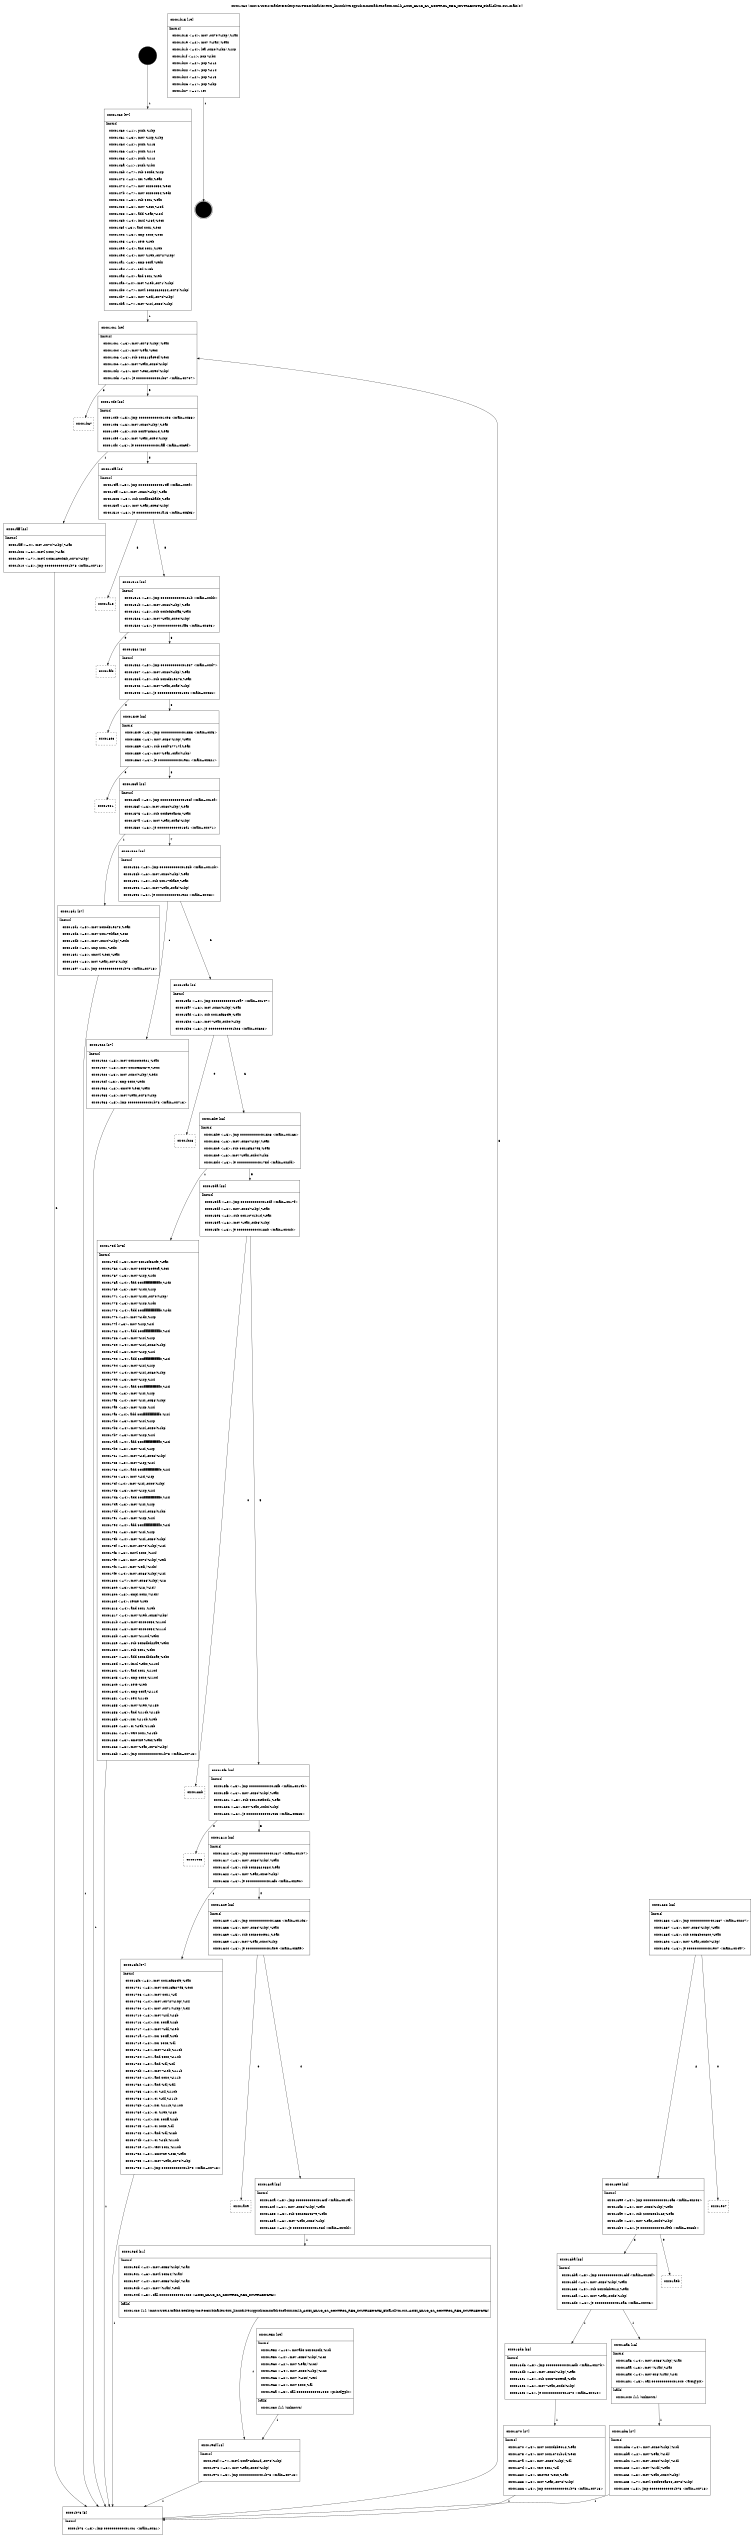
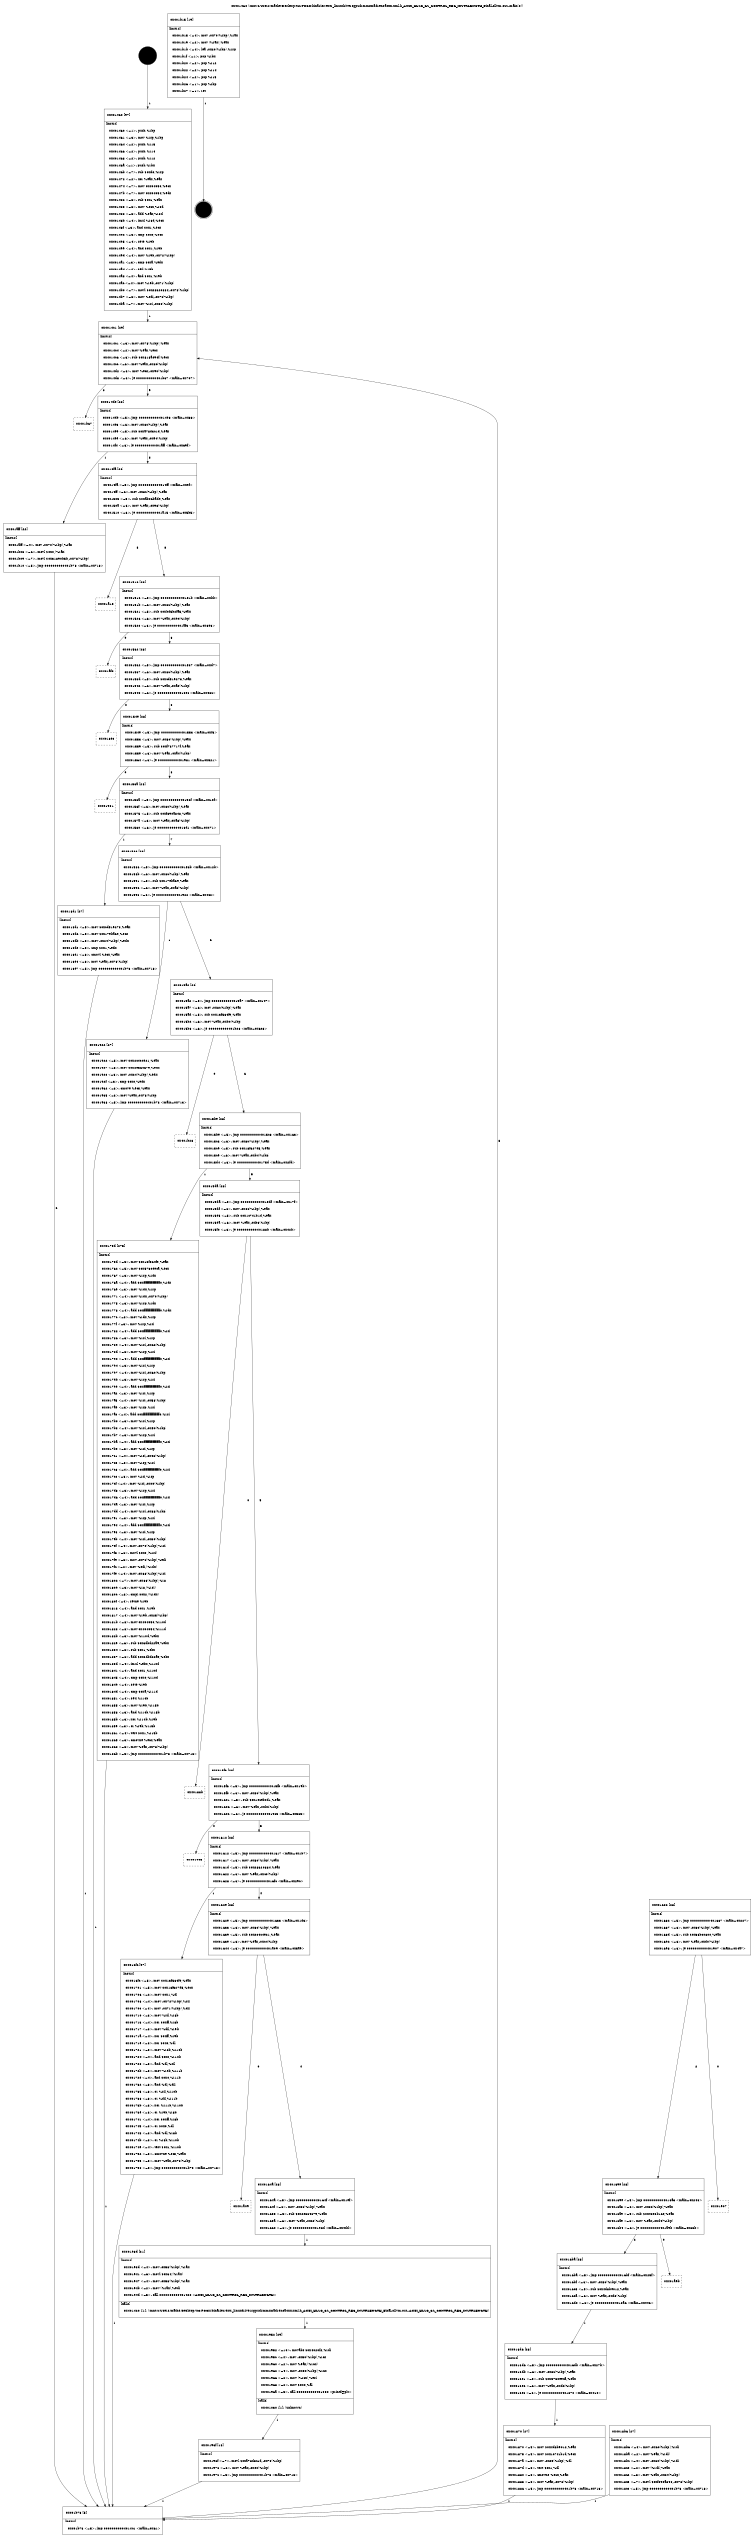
(658, 2371) -> none
(240, 2375) -> (305, 2322)
